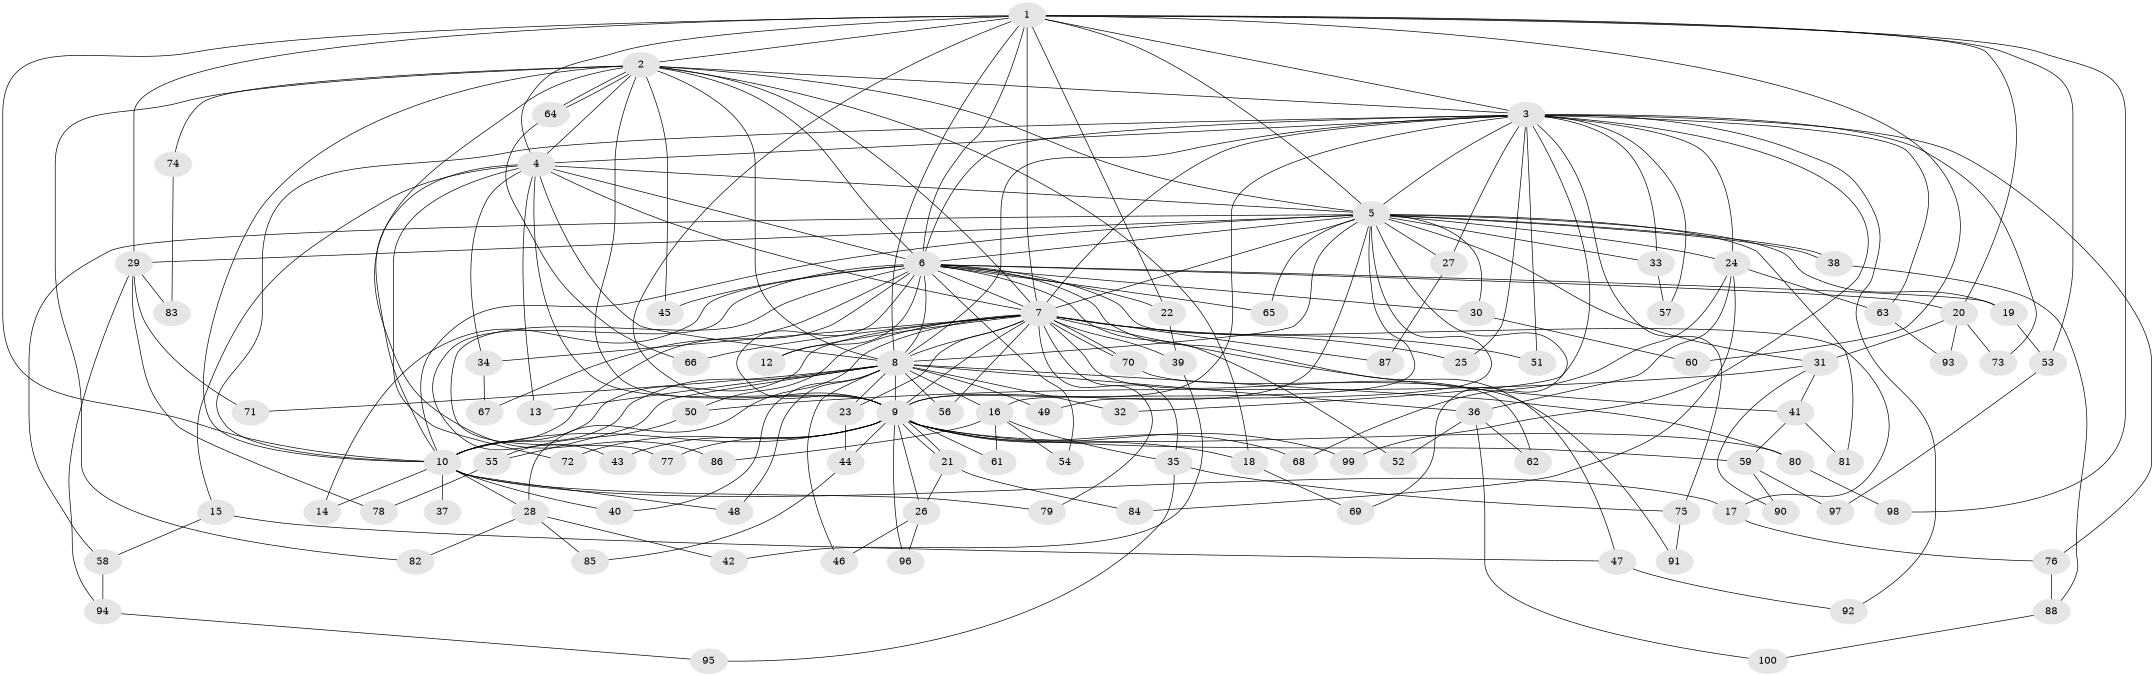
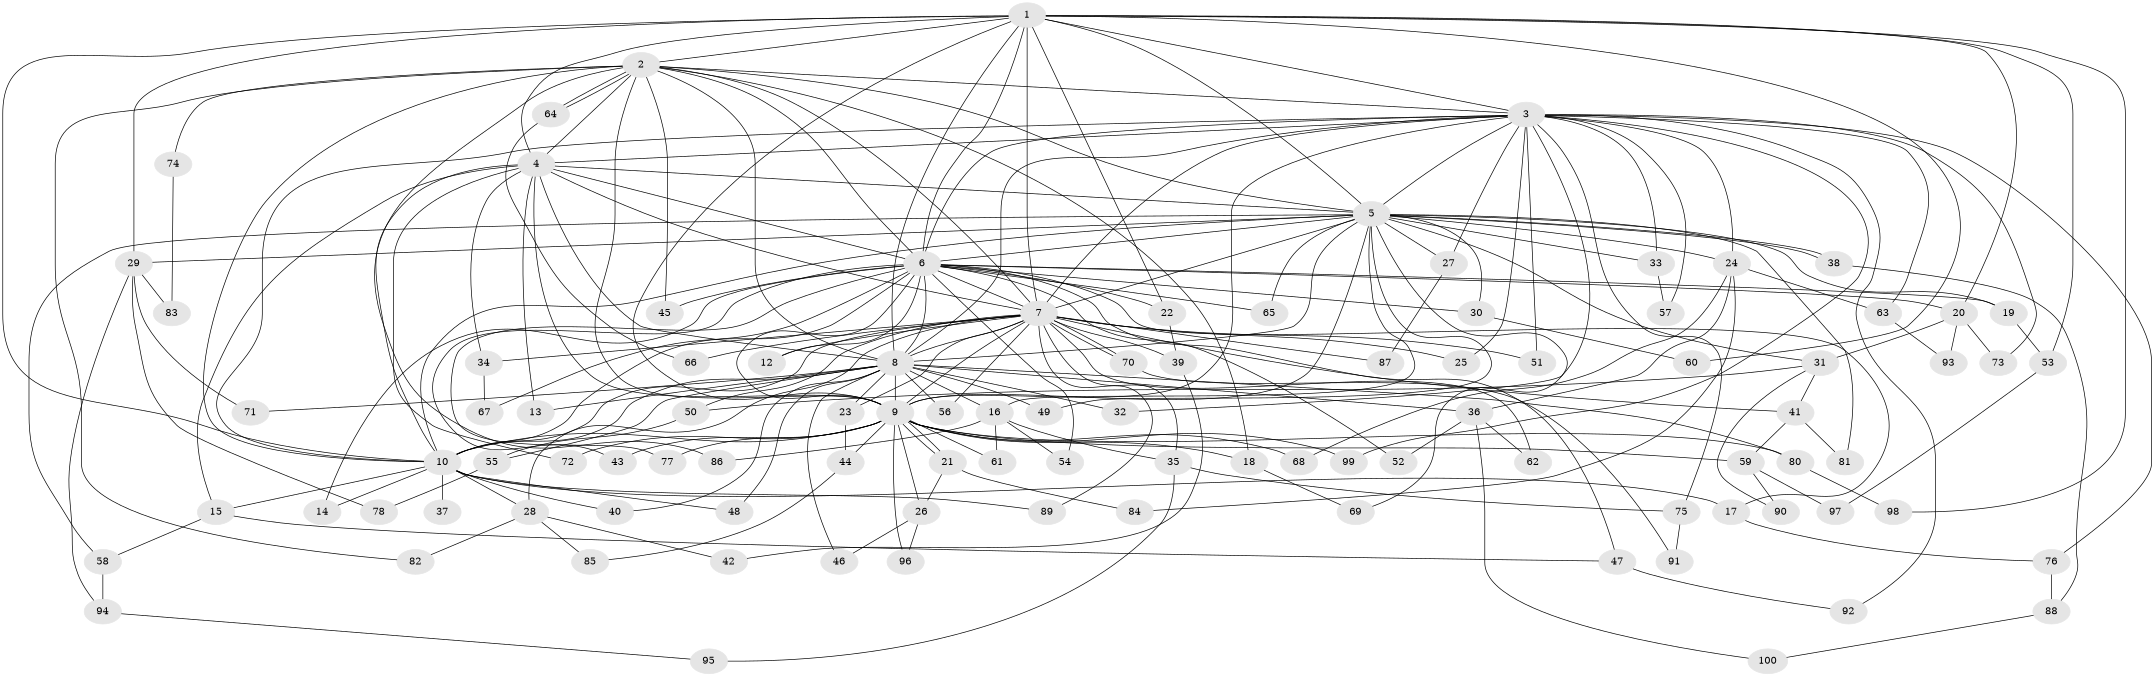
none -> (339, 485)
(1047, 512) -> (1047, 512)
